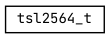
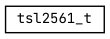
(55, 19) -> (55, 19)
